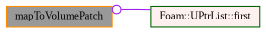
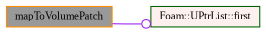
(136, 9) -> (127, 24)
